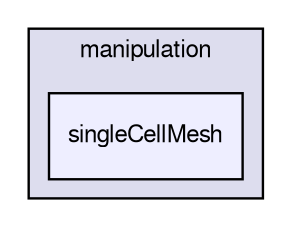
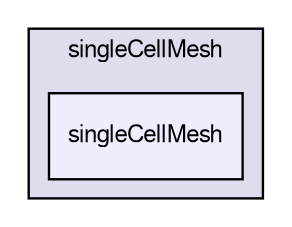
(146, 51) -> (146, 51)
